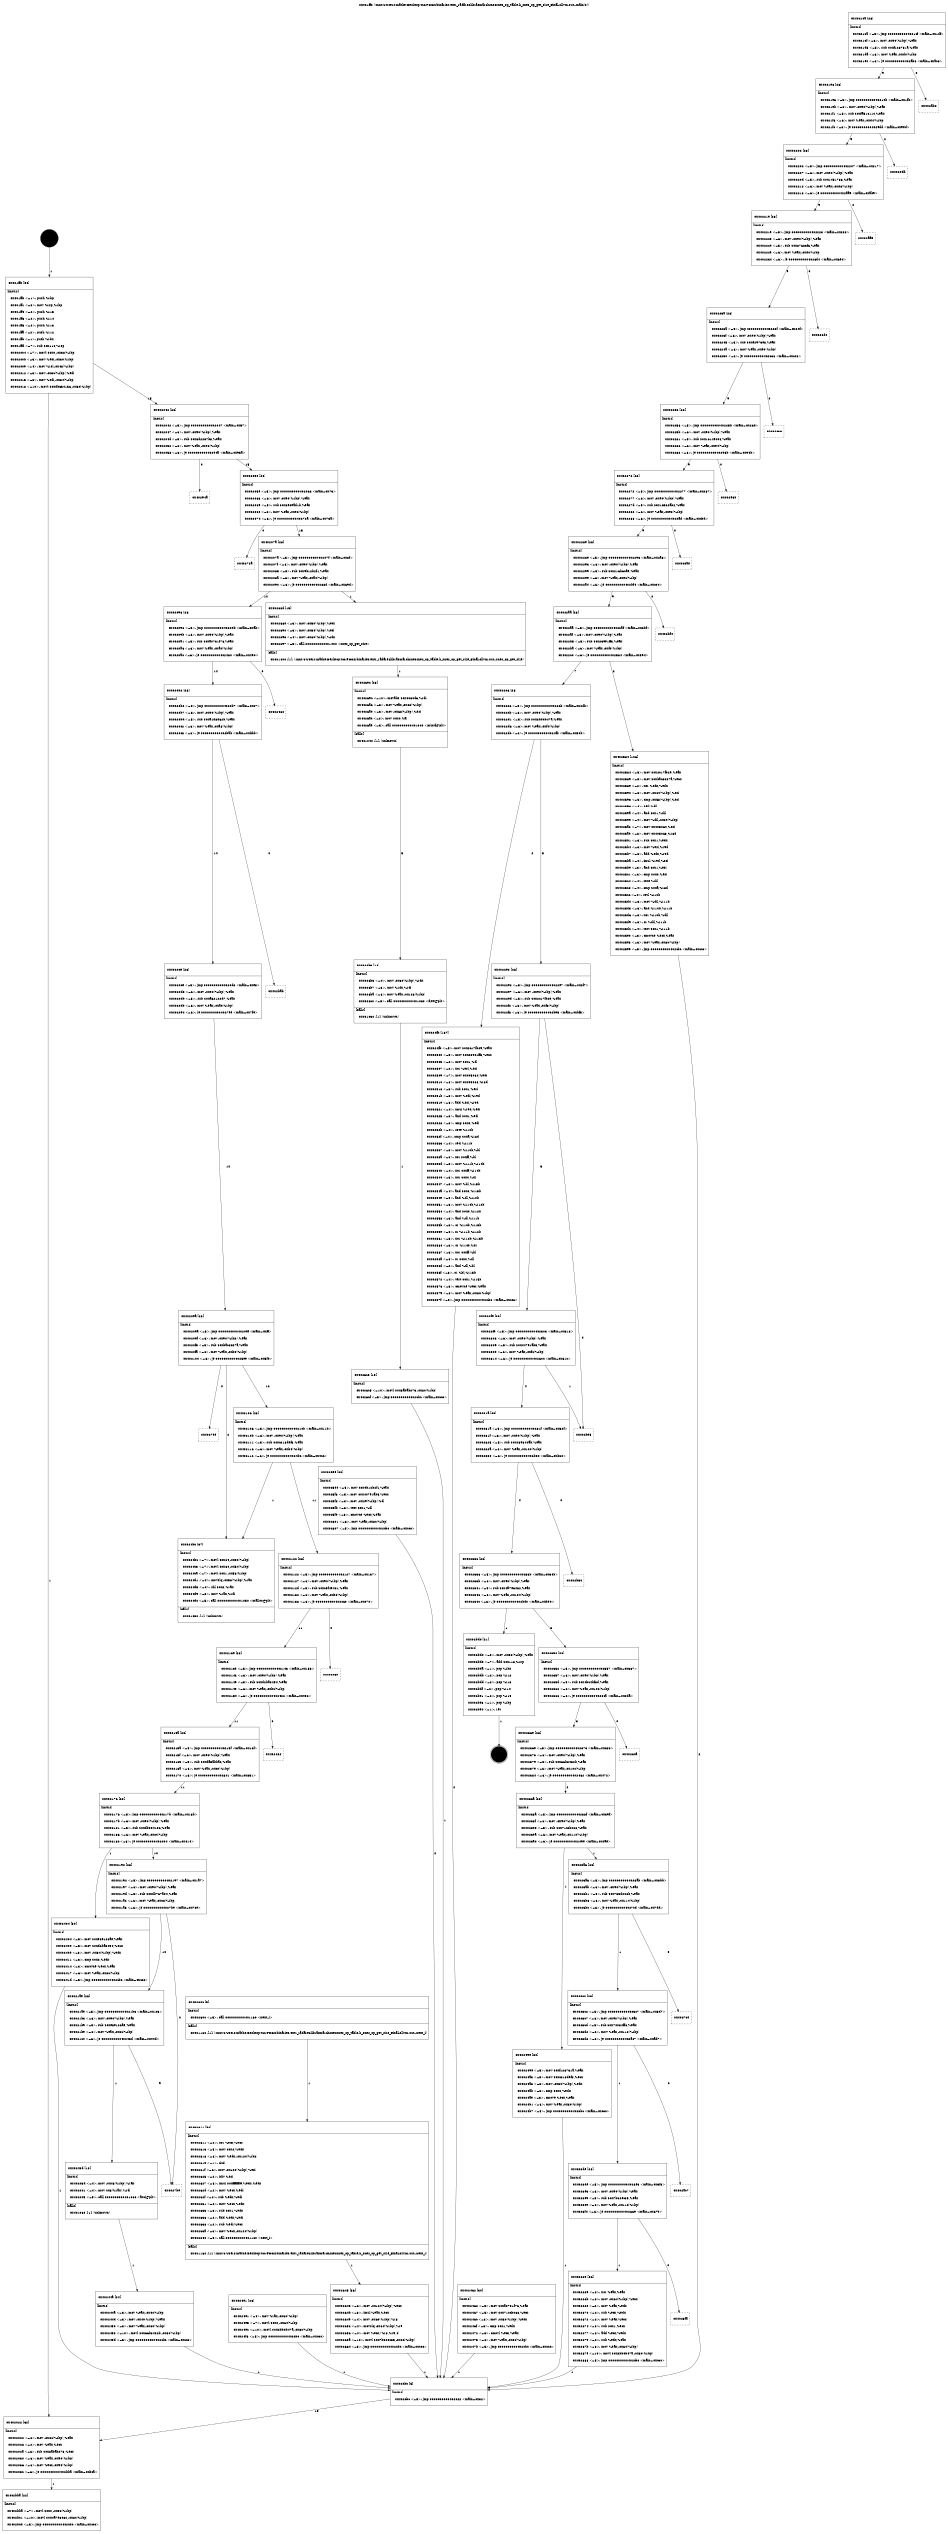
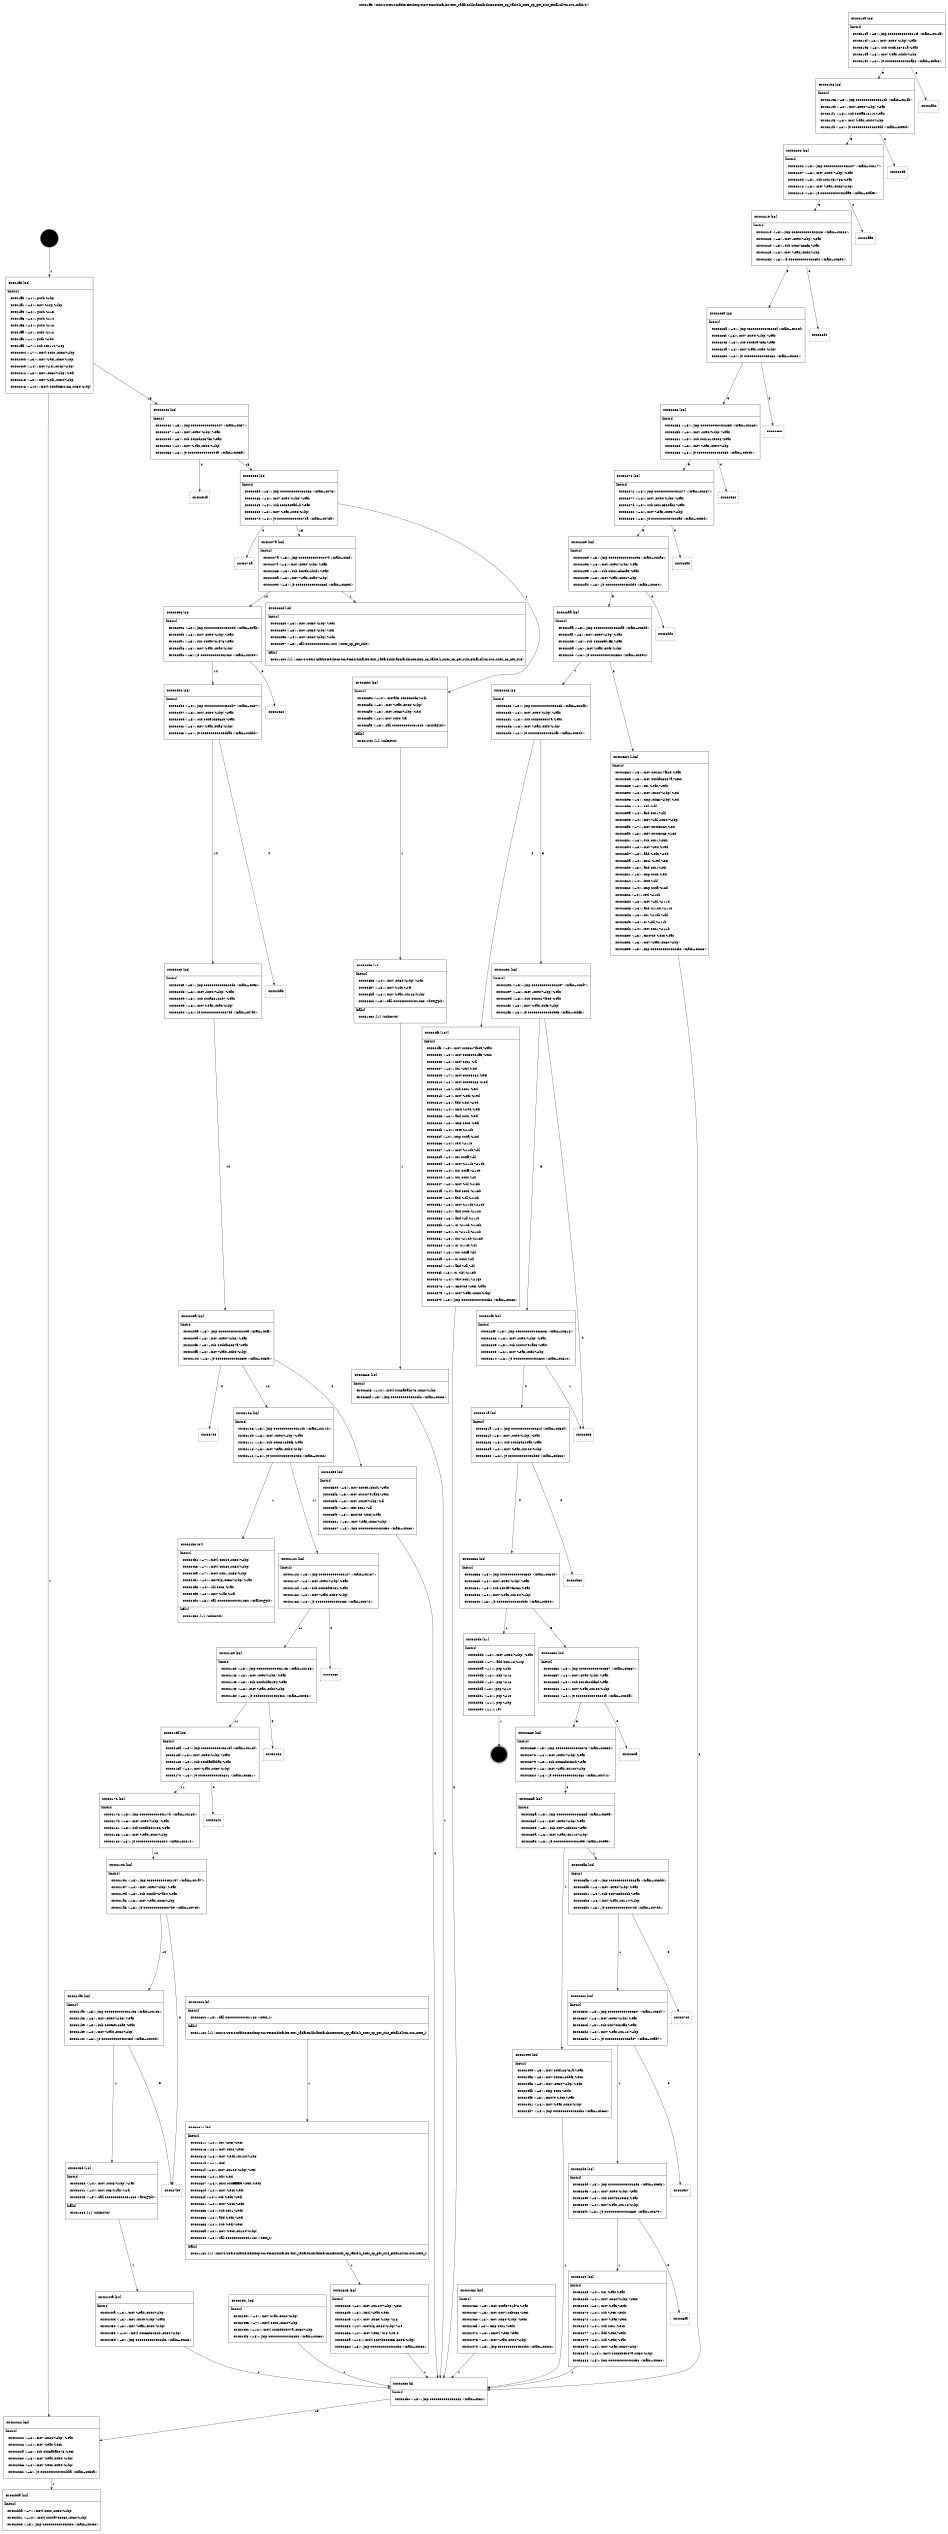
(398, 670) -> (506, 577)
(402, 854) -> (402, 854)
(226, 1451) -> (330, 1402)
none -> (213, 1821)
(101, 1952) -> none
